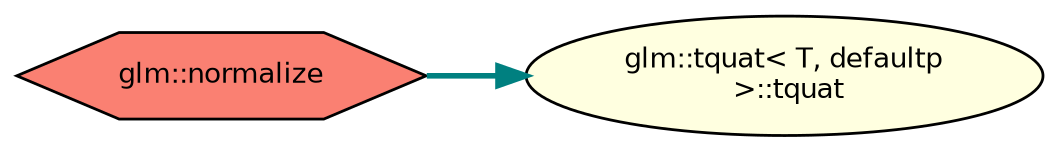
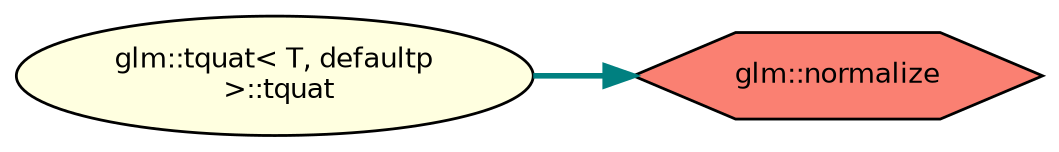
(462, 76) -> (569, 76)
